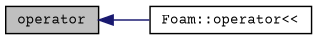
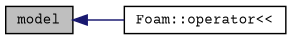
(52, 20) -> (39, 20)
